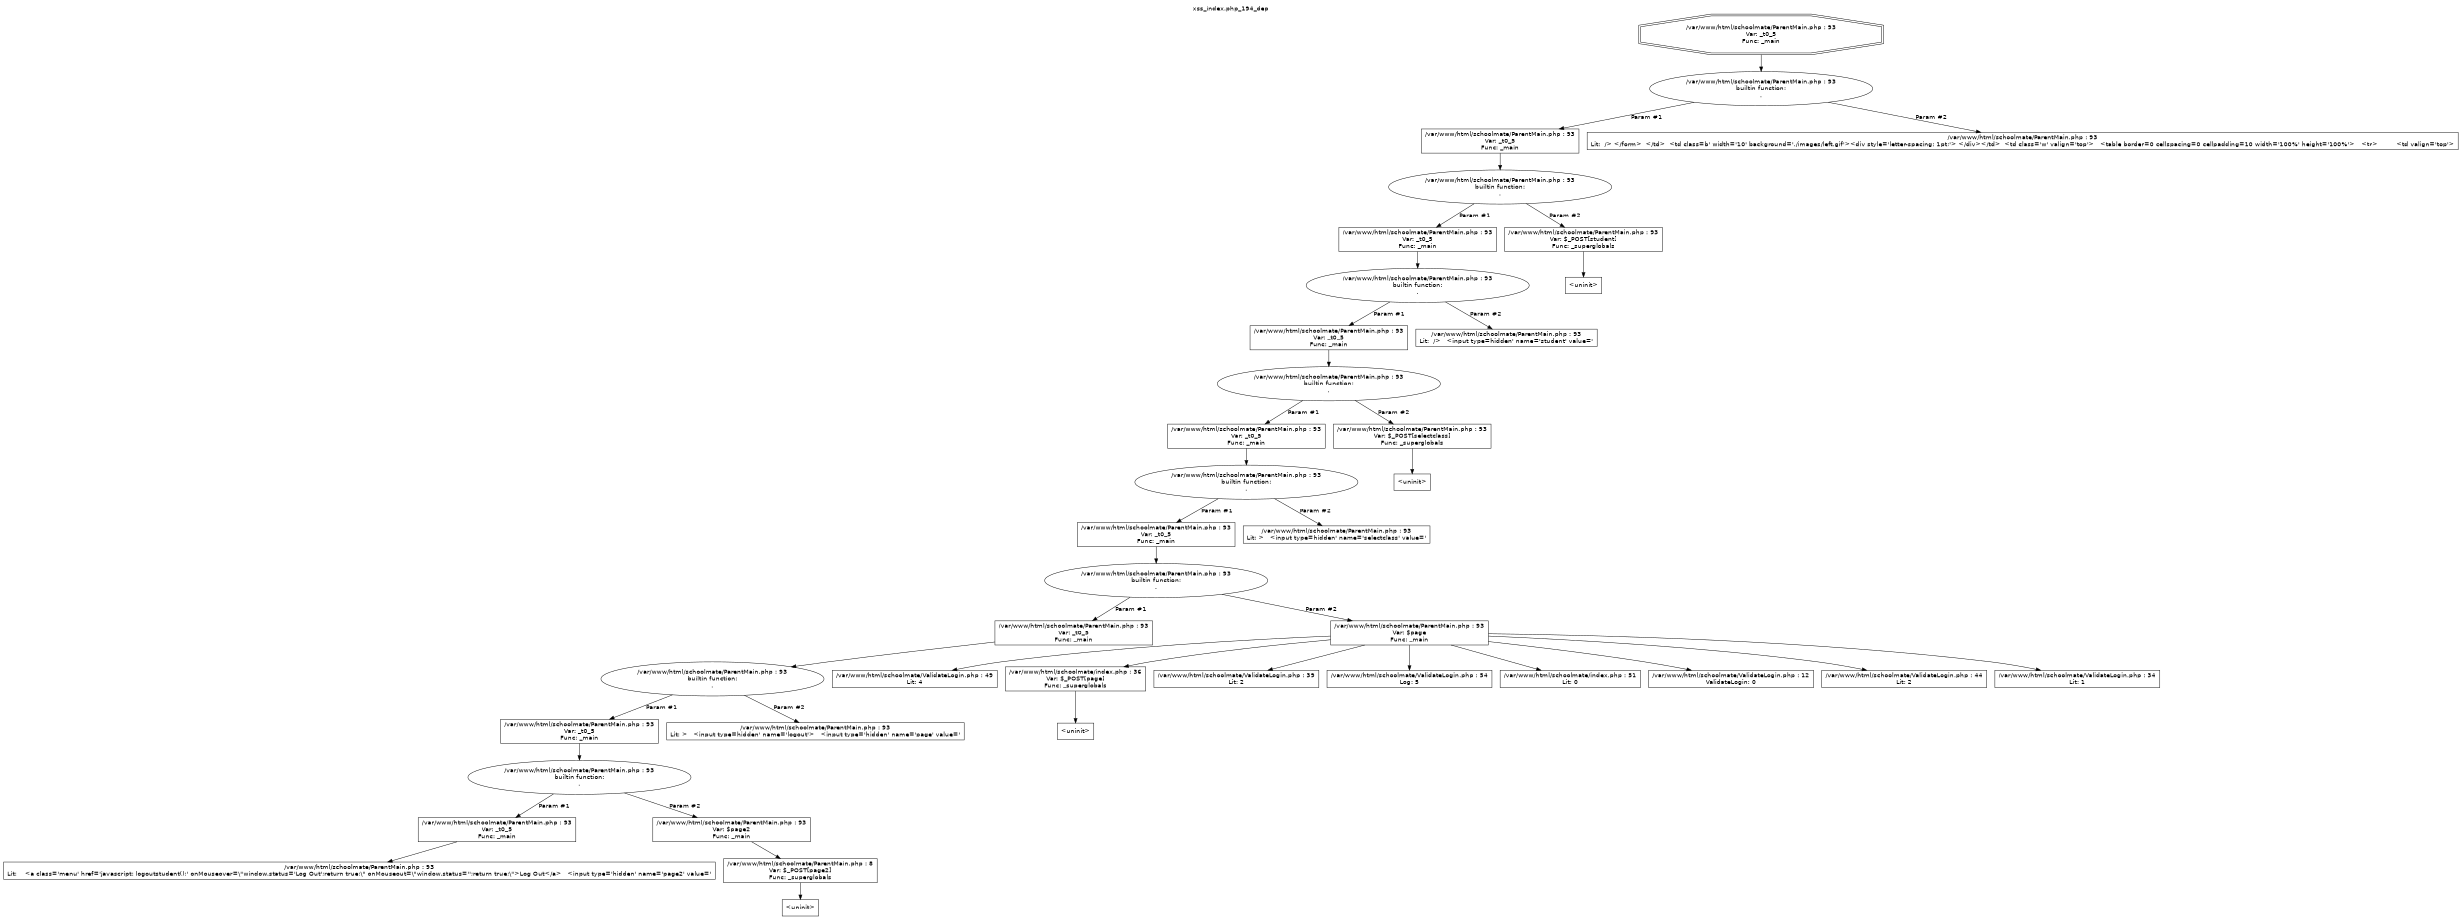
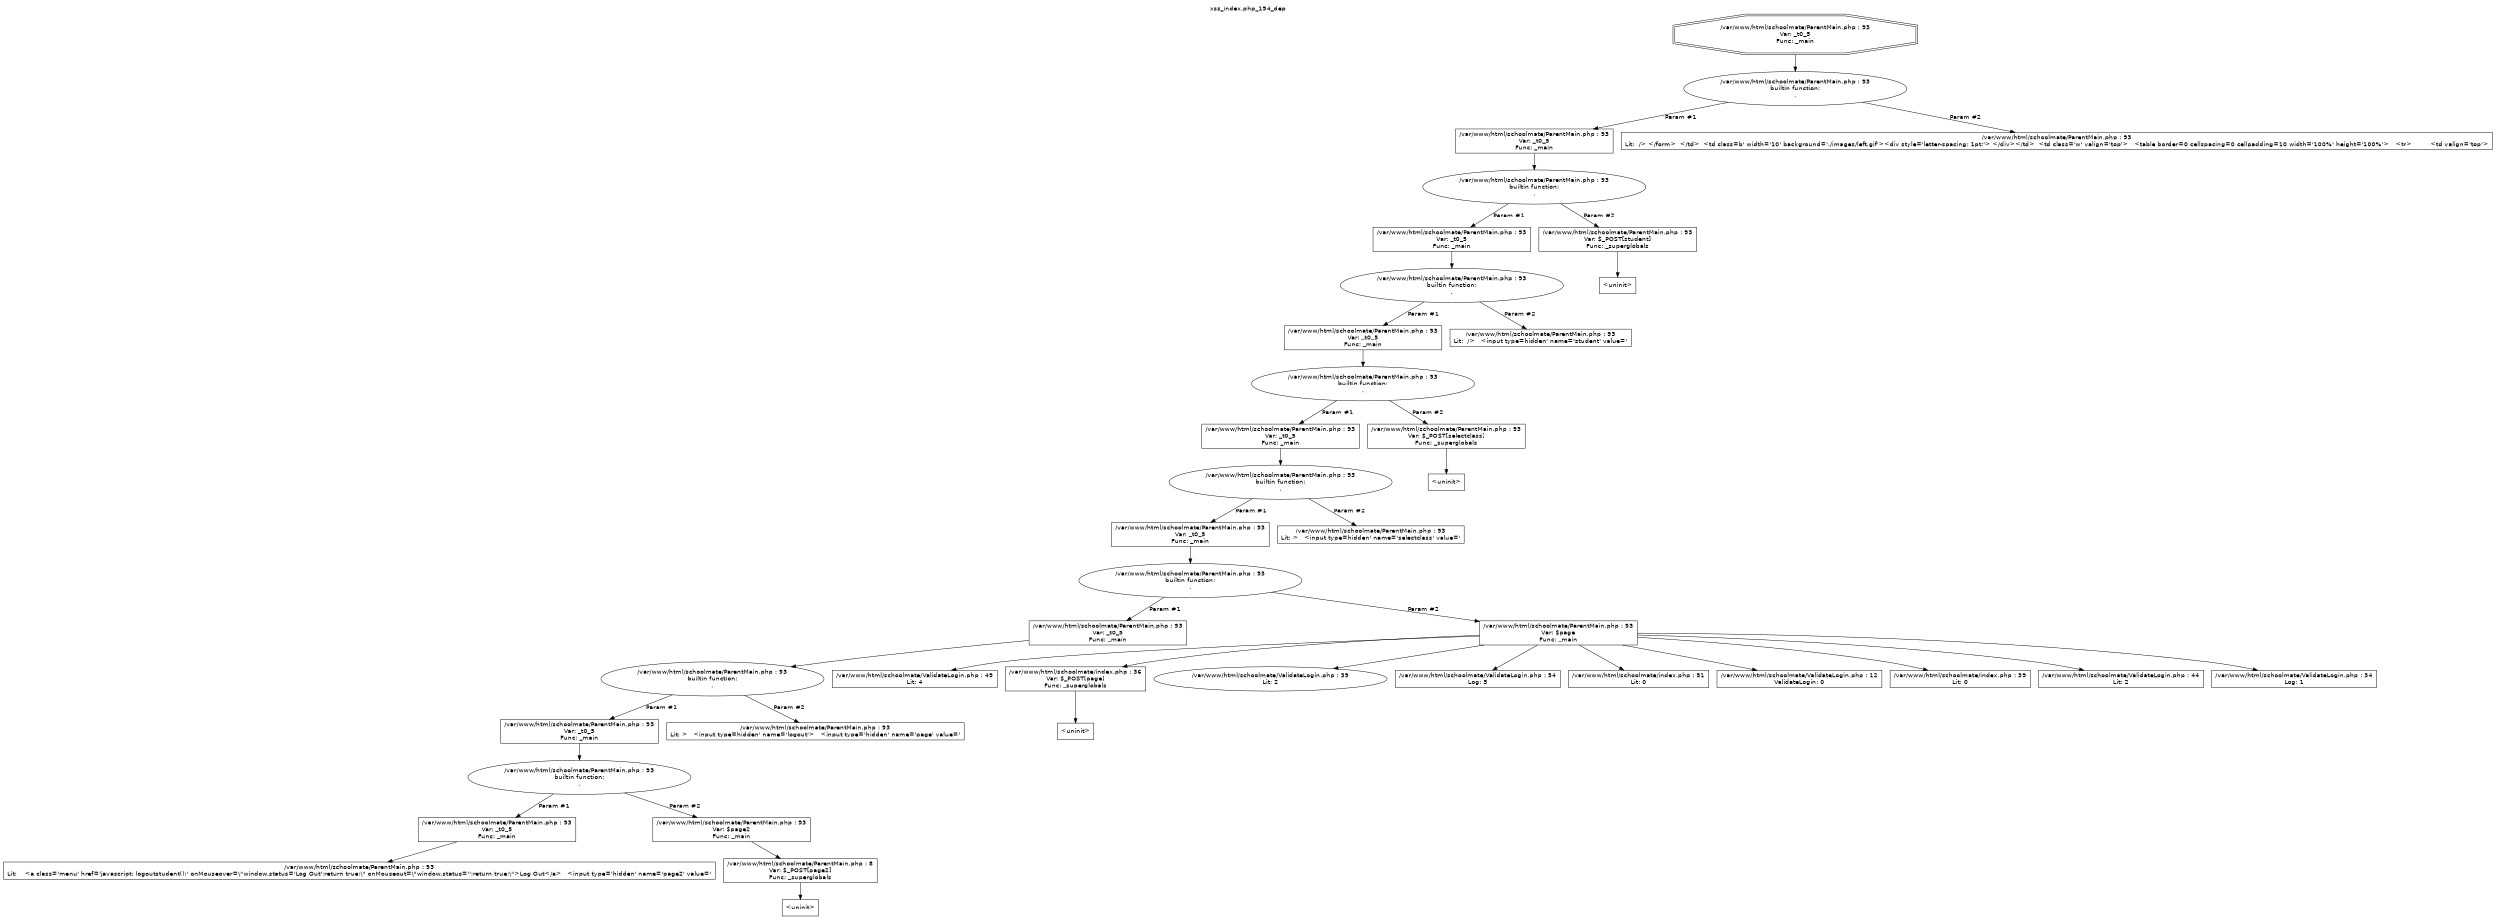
(1236, 679) -> (1271, 679)
none -> (1960, 679)
(2077, 679) -> (2294, 679)
